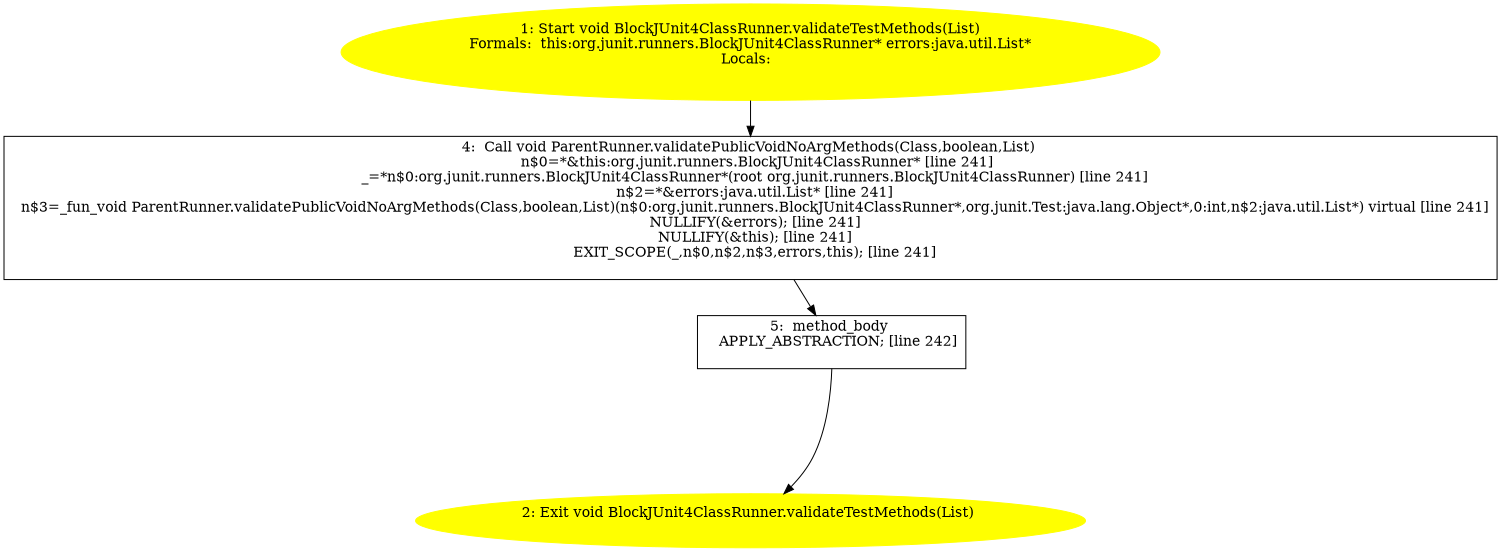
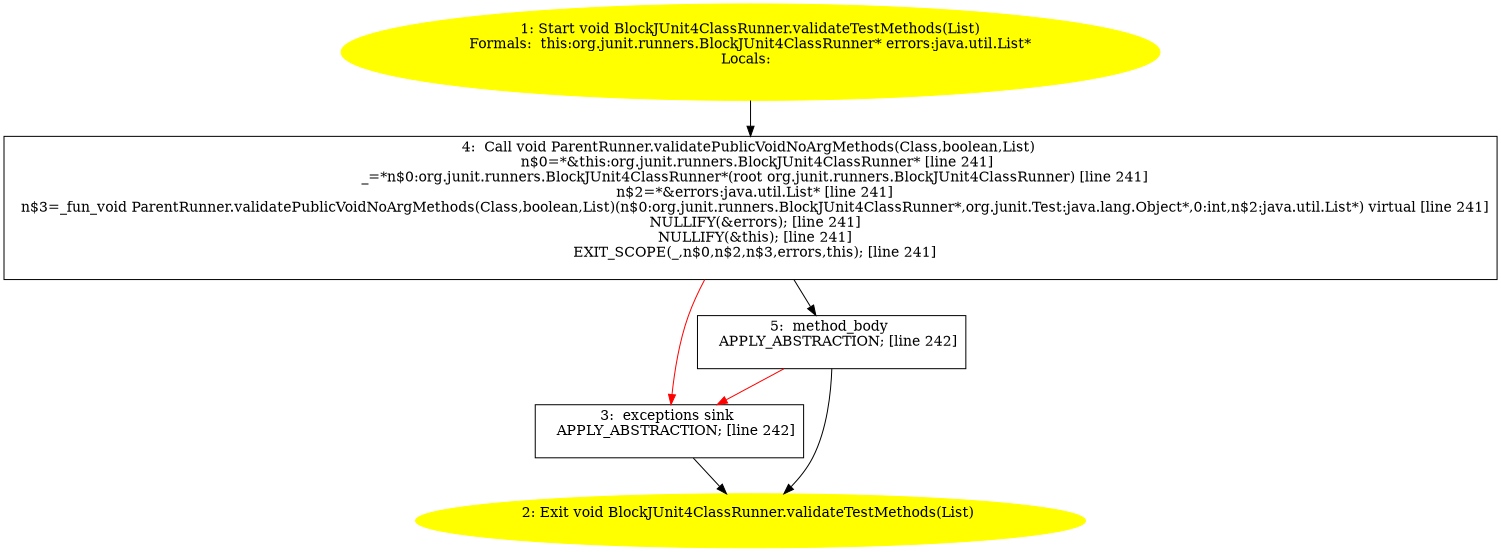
none -> (669, 431)
